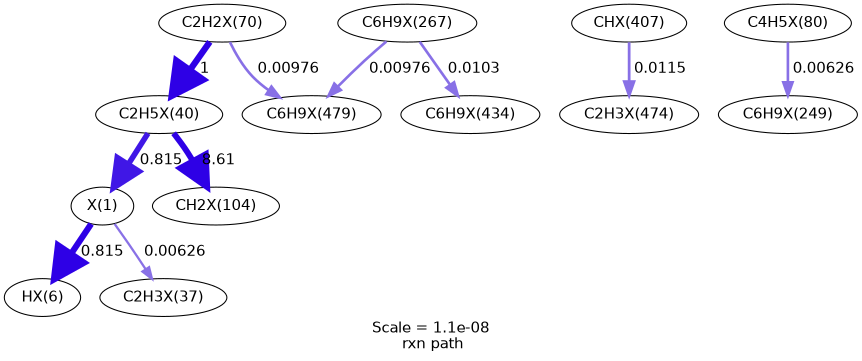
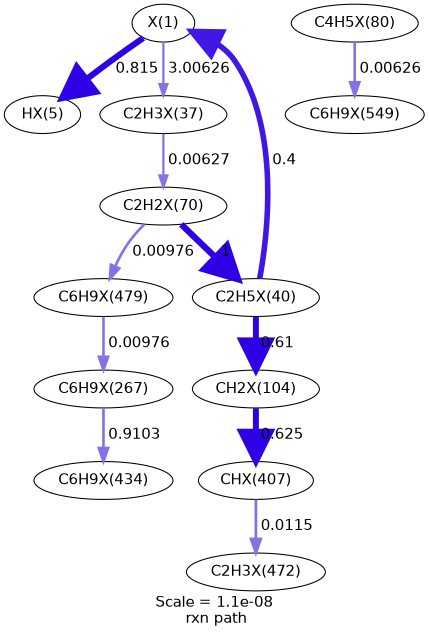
(361, 64) -> (103, 337)
(472, 69) -> (132, 435)
(629, 115) -> (256, 572)
(788, 115) -> (355, 115)
none -> (163, 154)
(159, 160) -> (282, 160)
(216, 160) -> (275, 343)
(173, 252) -> (197, 69)
(42, 298) -> (42, 115)
none -> (256, 420)
